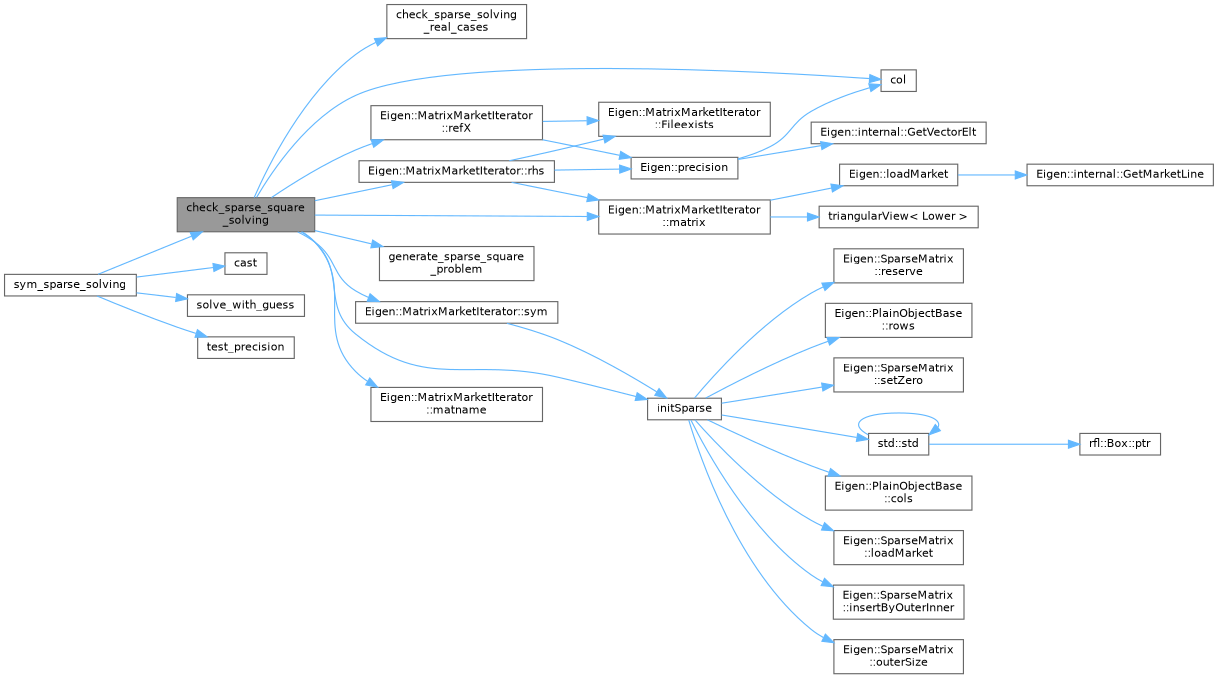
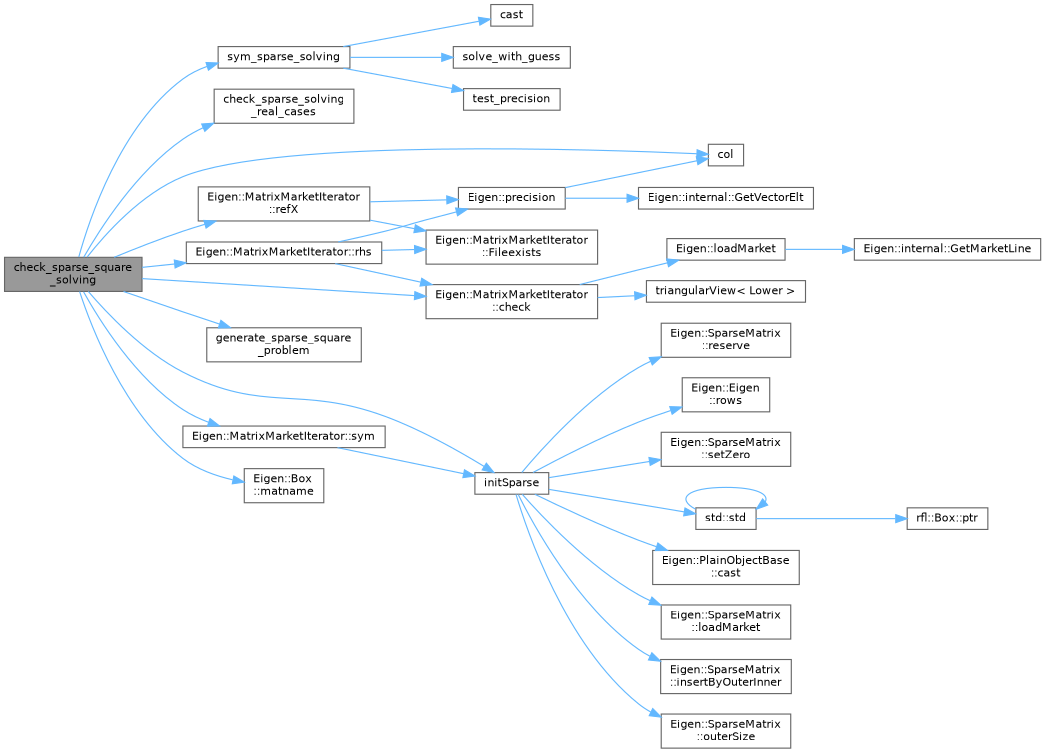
(685, 217) -> (512, 302)
(145, 255) -> (124, 148)
(899, 320) -> (726, 395)
(457, 404) -> (284, 486)
(899, 493) -> (726, 567)
